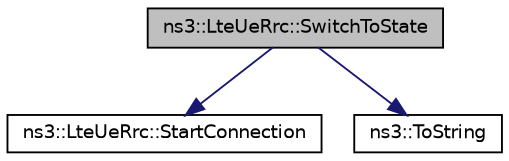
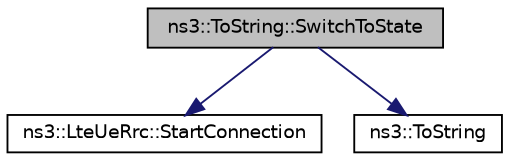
(295, 28) -> (295, 28)
